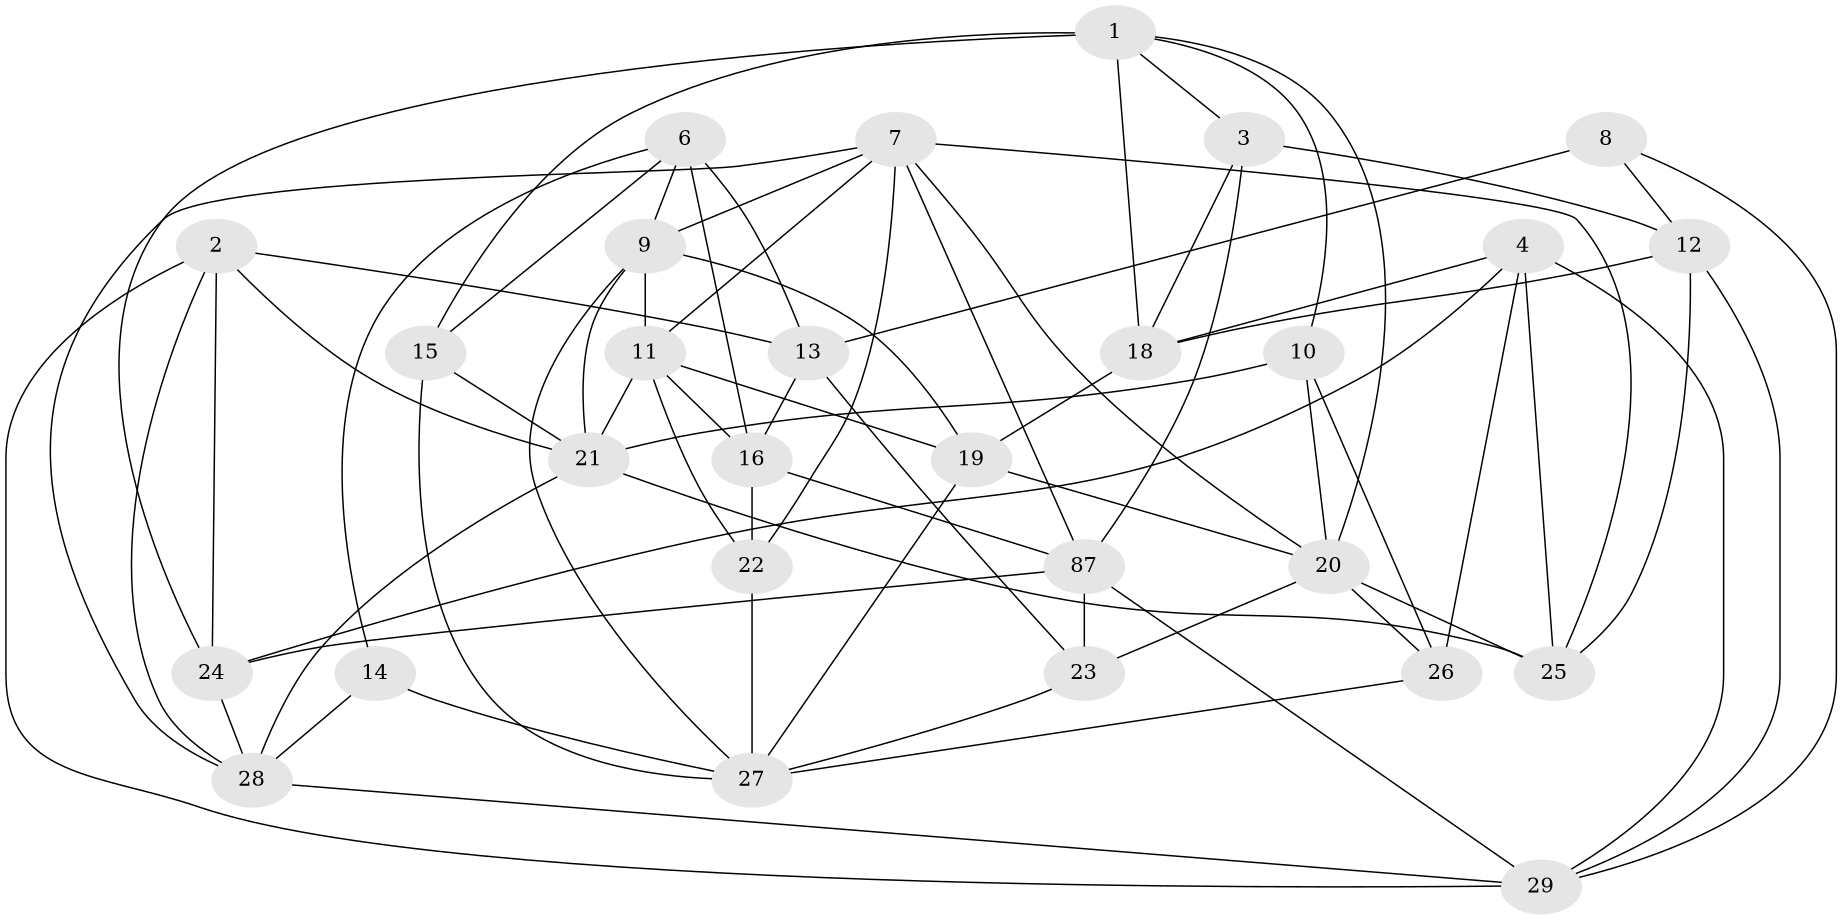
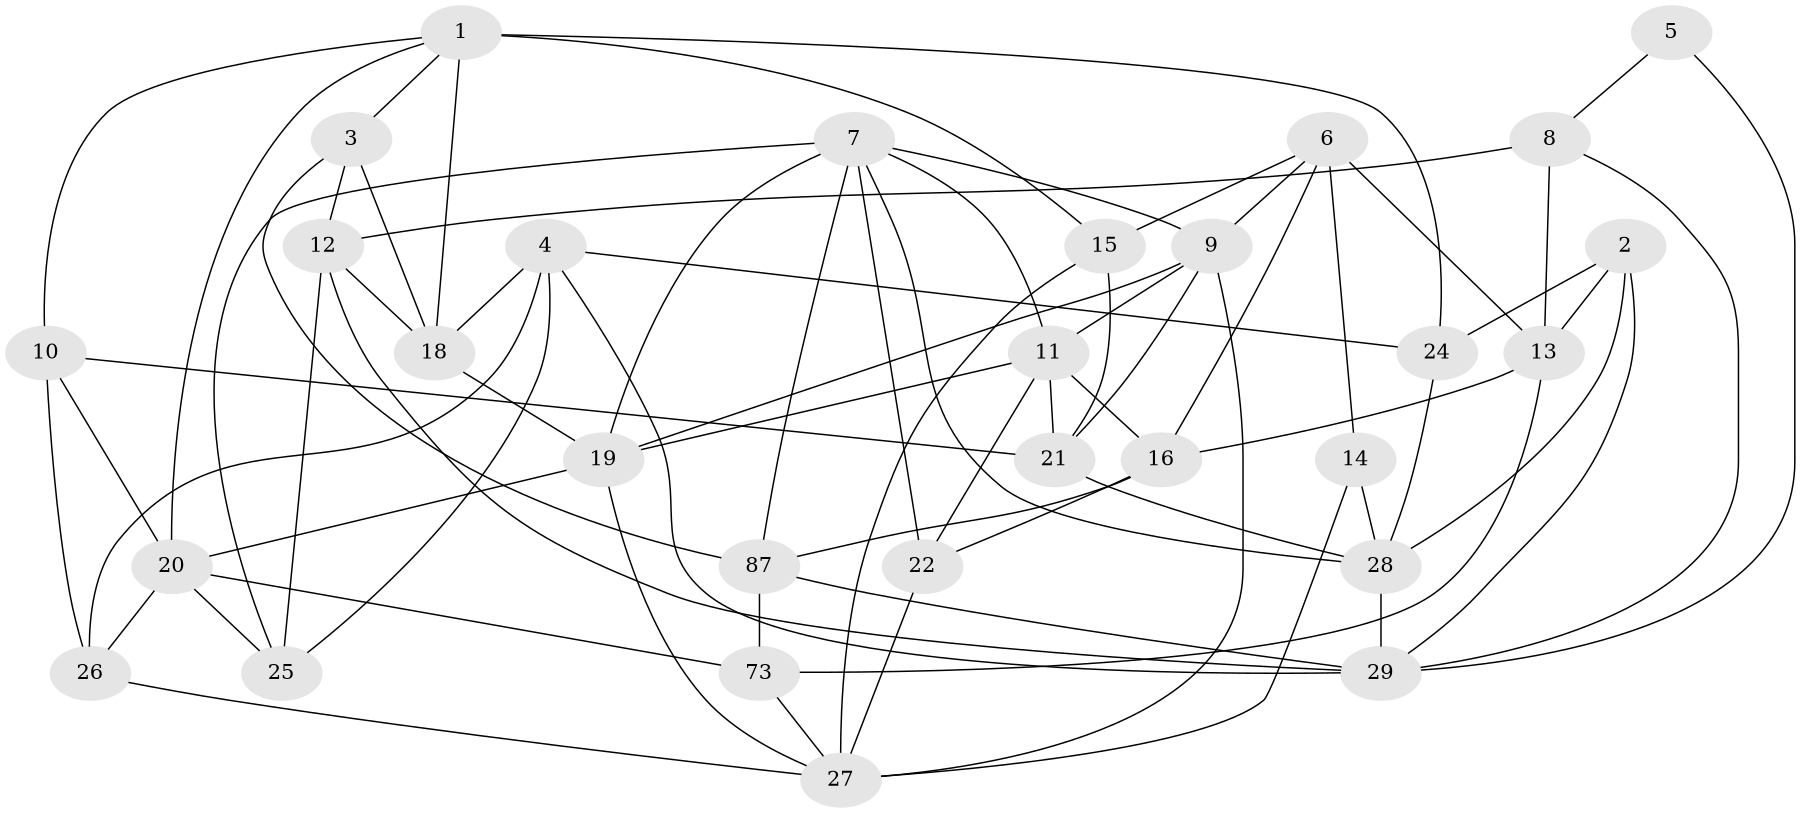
none -> (1672, 33)
(1076, 368) -> (679, 276)
(380, 384) -> none
(1067, 600) -> none
(646, 611) -> none
(1084, 673) -> (759, 673)
